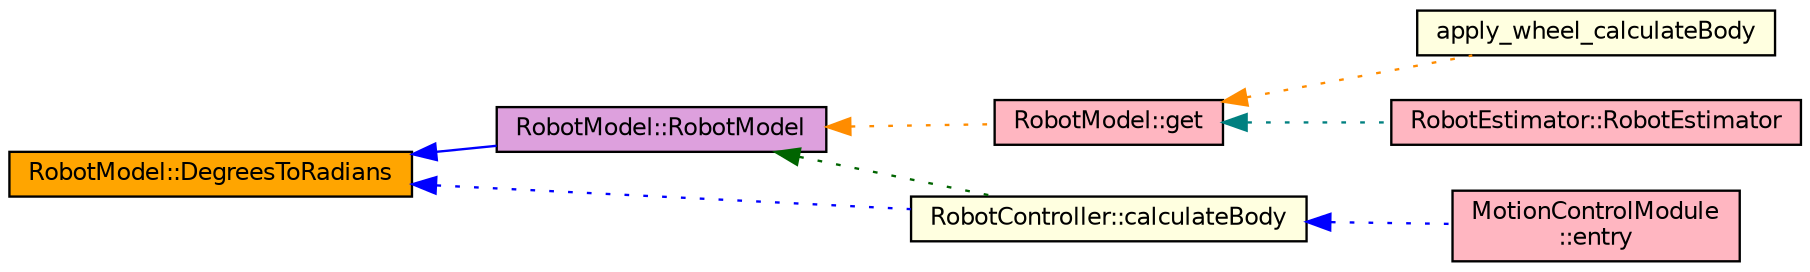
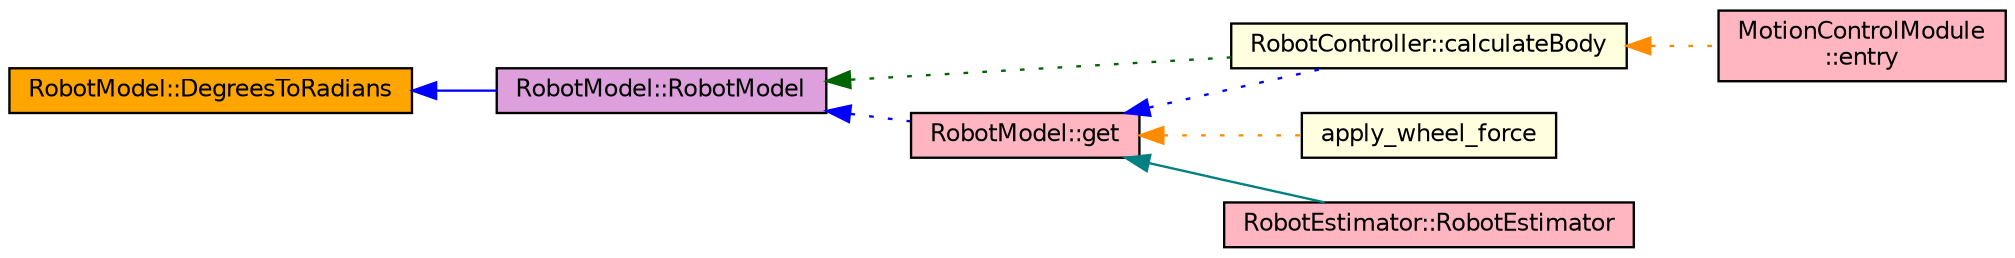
(1596, 33) -> (1429, 135)
(1319, 122) -> (1237, 183)
(922, 125) -> (880, 118)
(674, 197) -> (1237, 88)
(1391, 223) -> (1685, 46)
